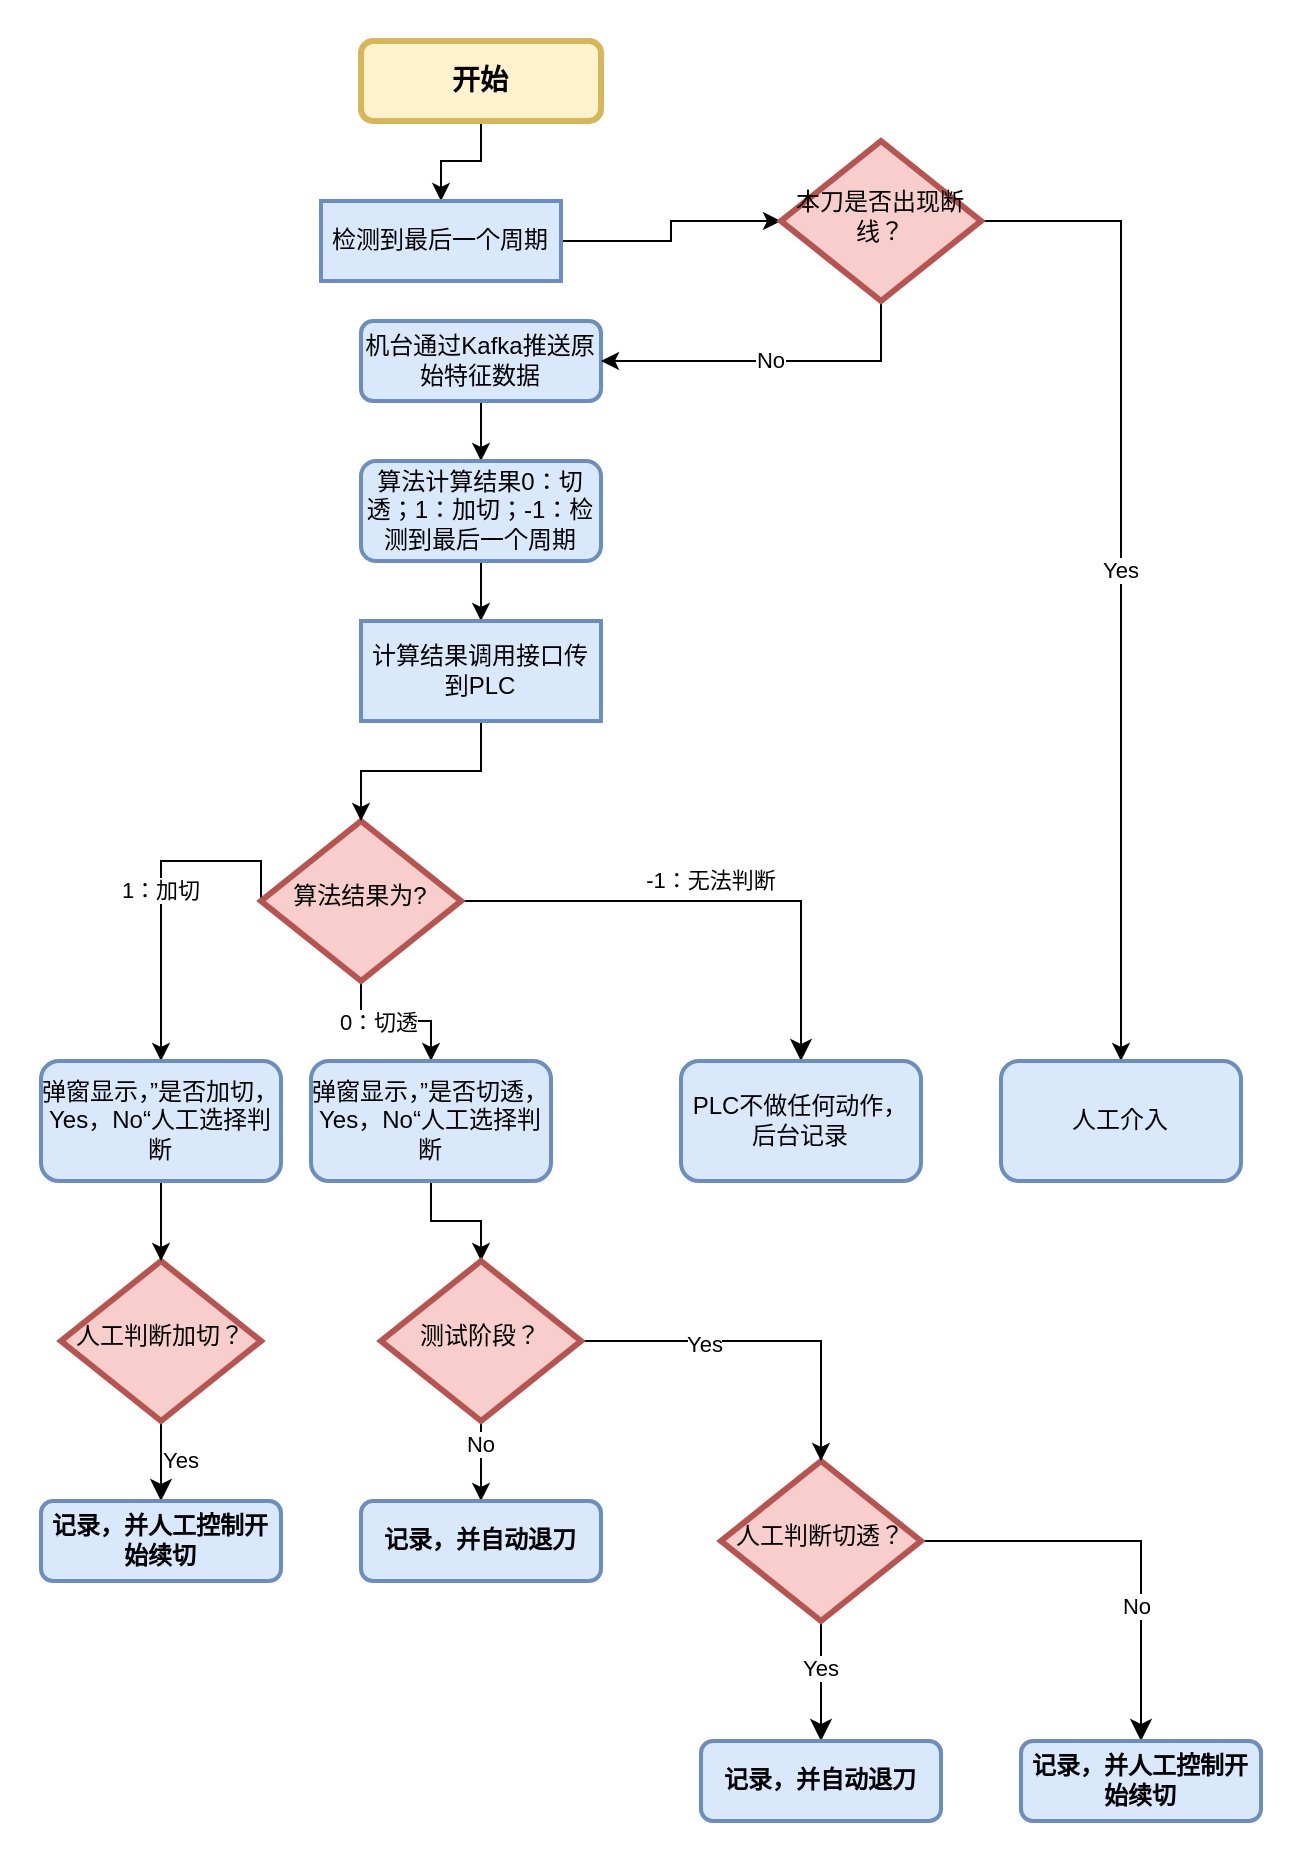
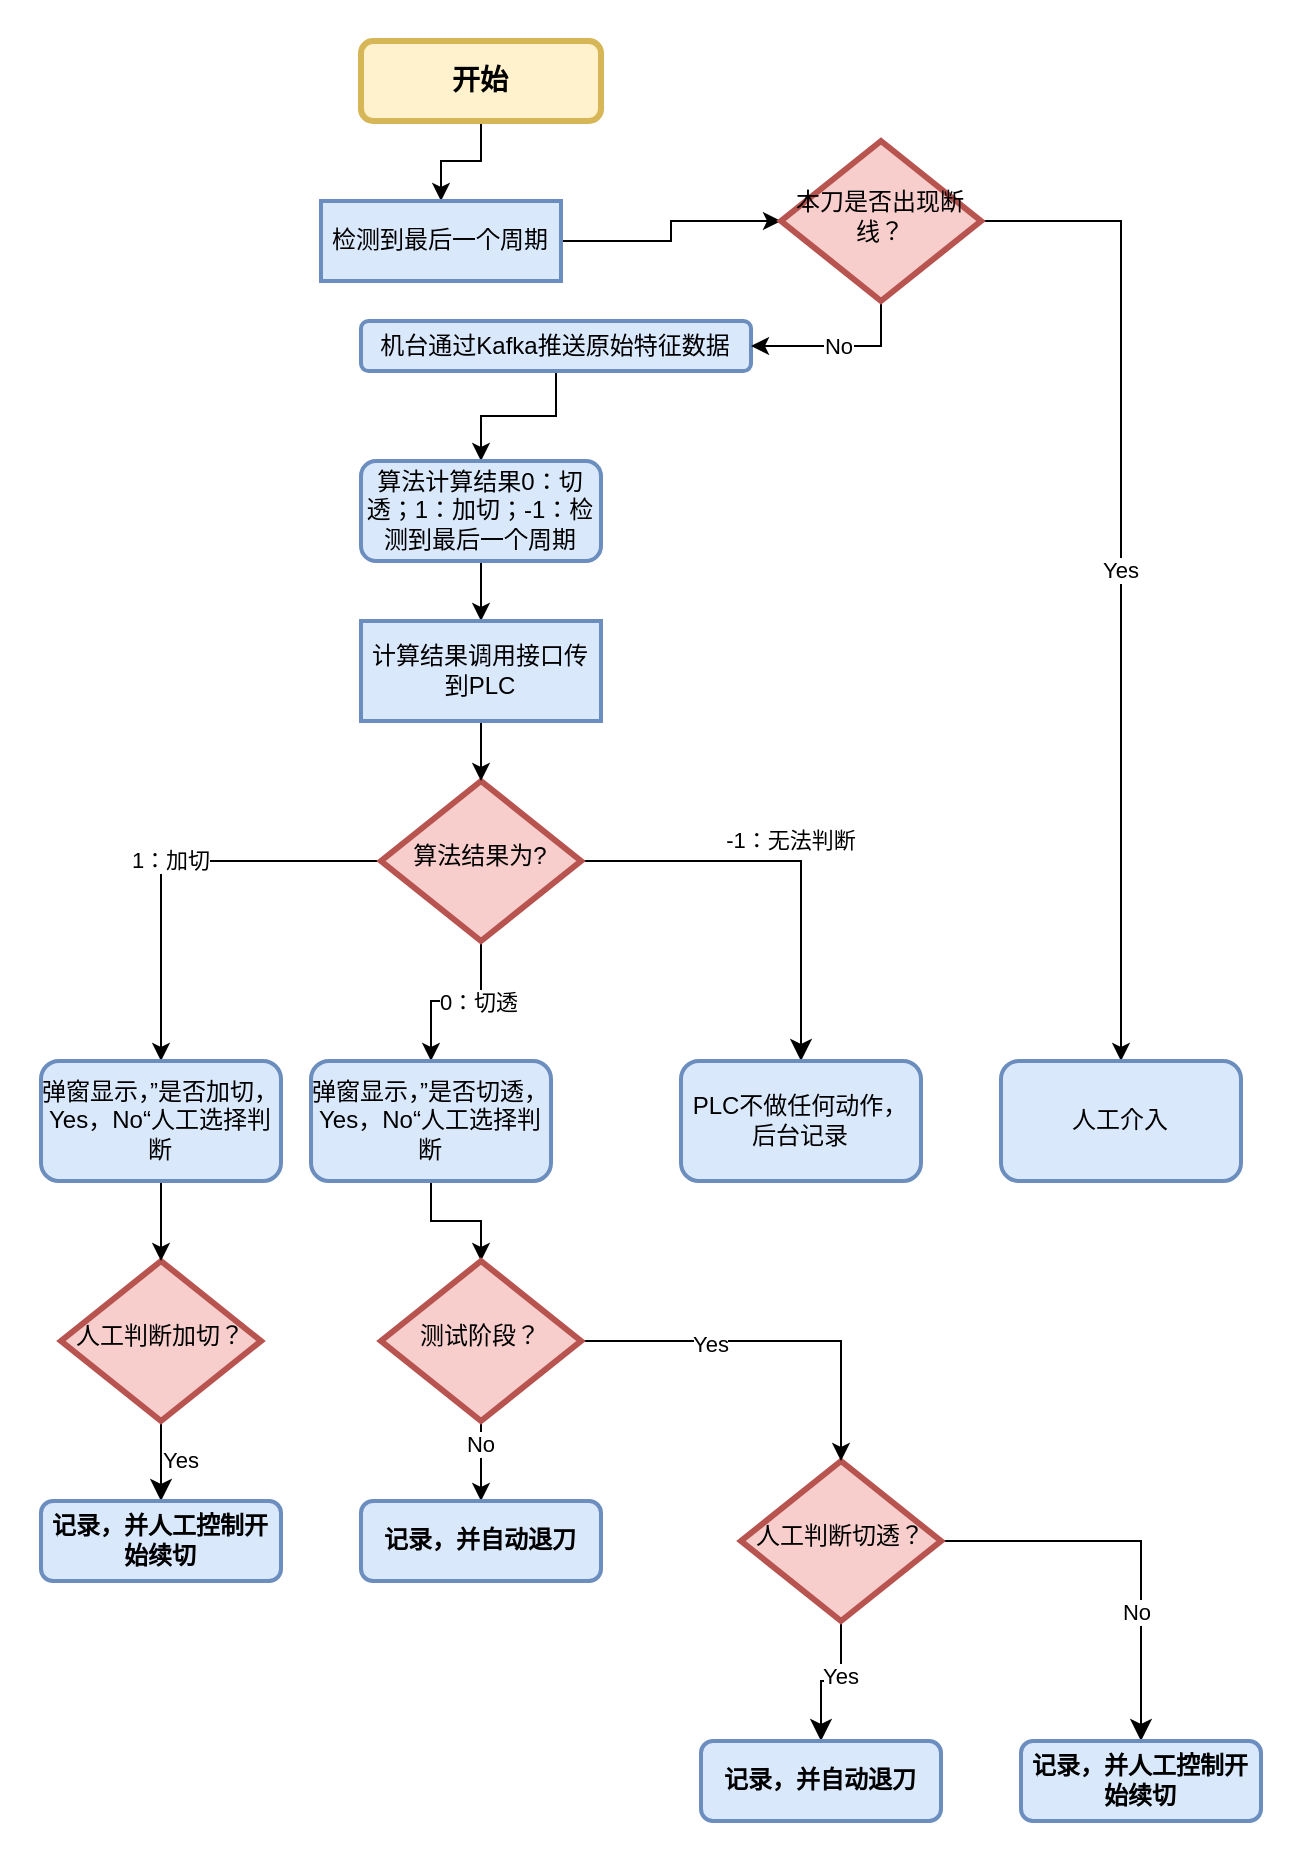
(481, 361) -> (556, 346)
(361, 901) -> (481, 861)
(821, 1541) -> (841, 1541)
